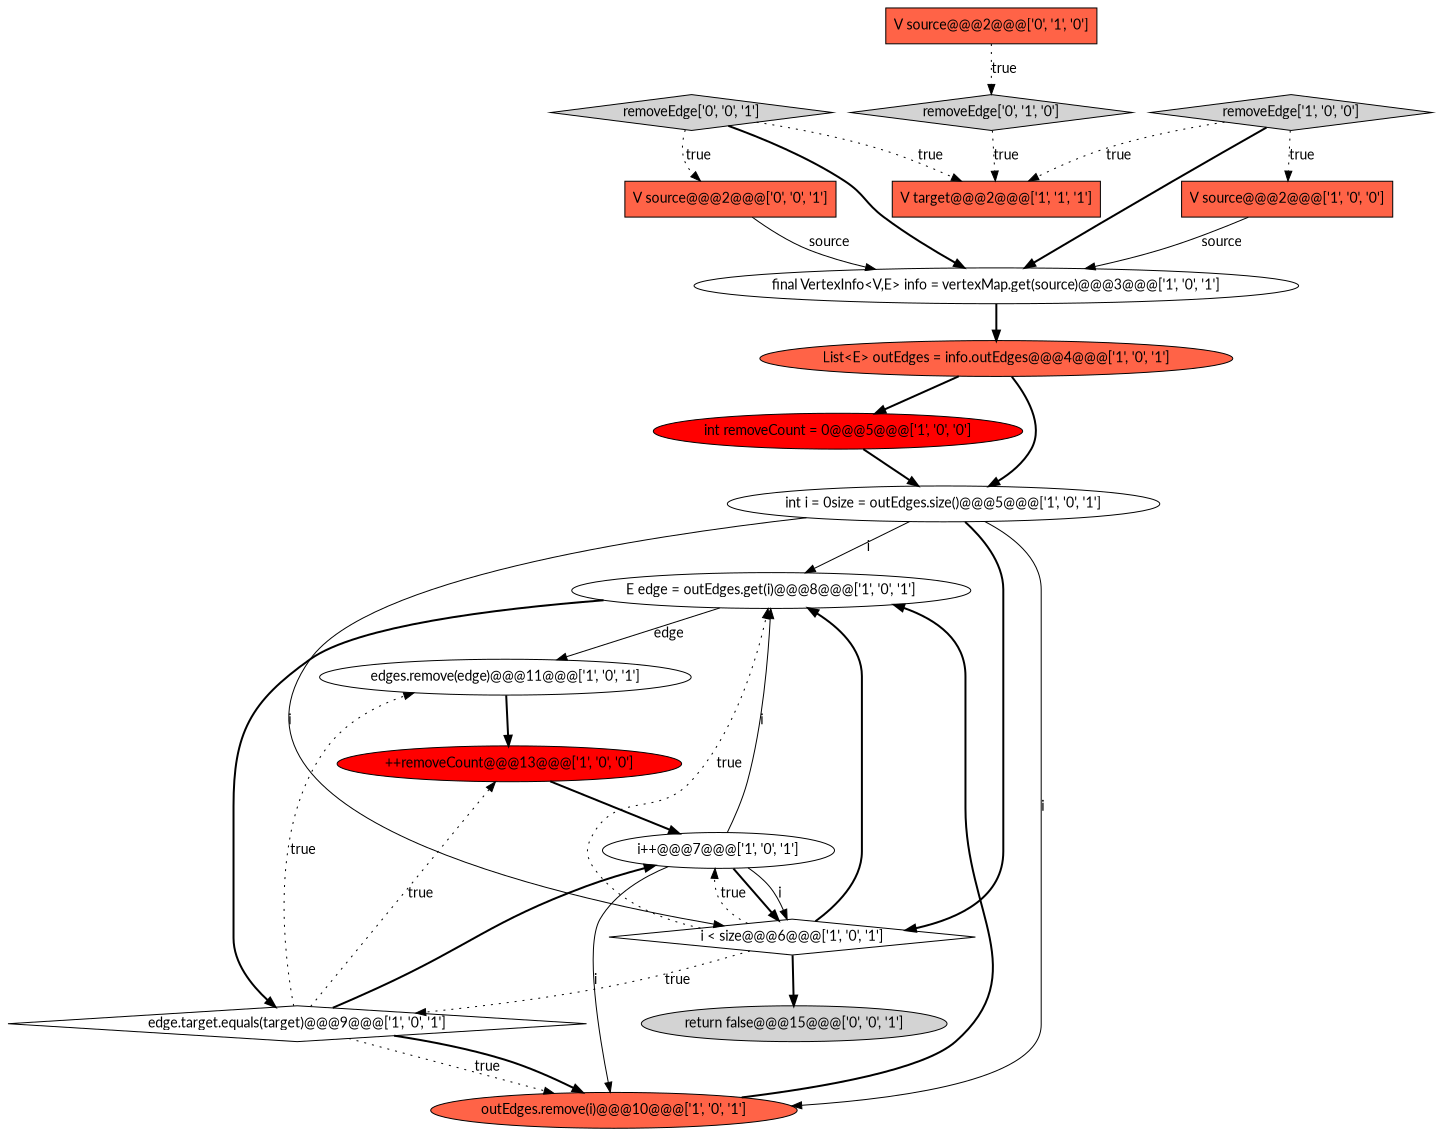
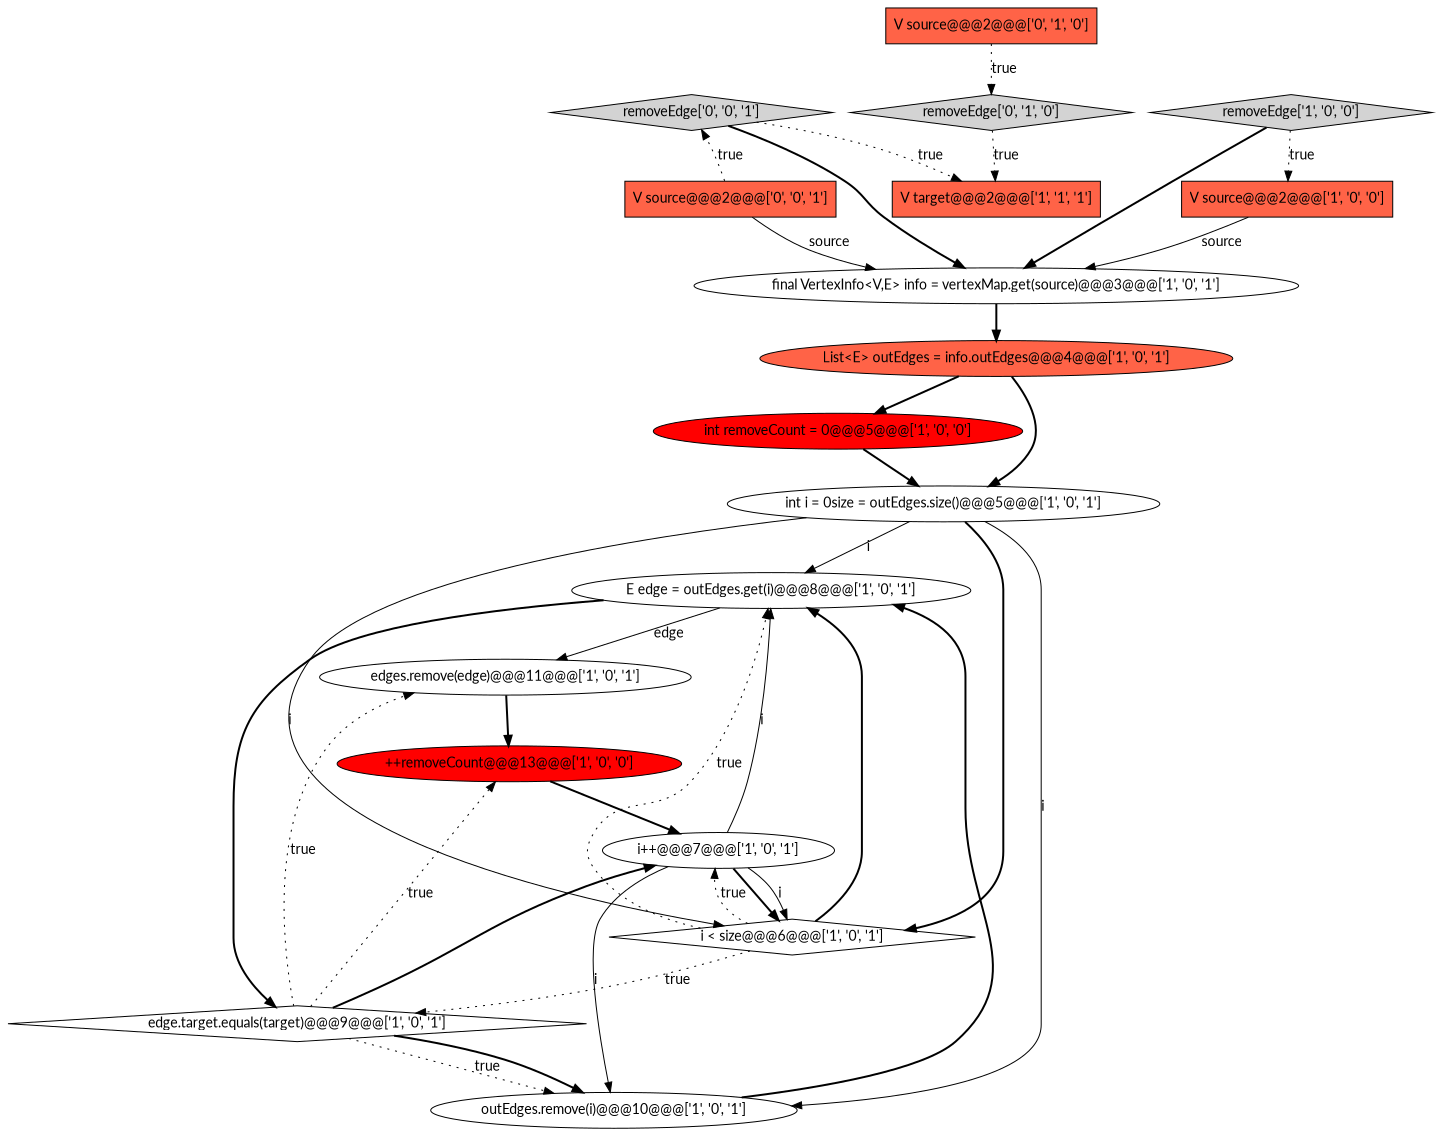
(1129, 142) -> none
(683, 153) -> (716, 159)
(794, 1024) -> none
(614, 1110) -> (614, 1110)
